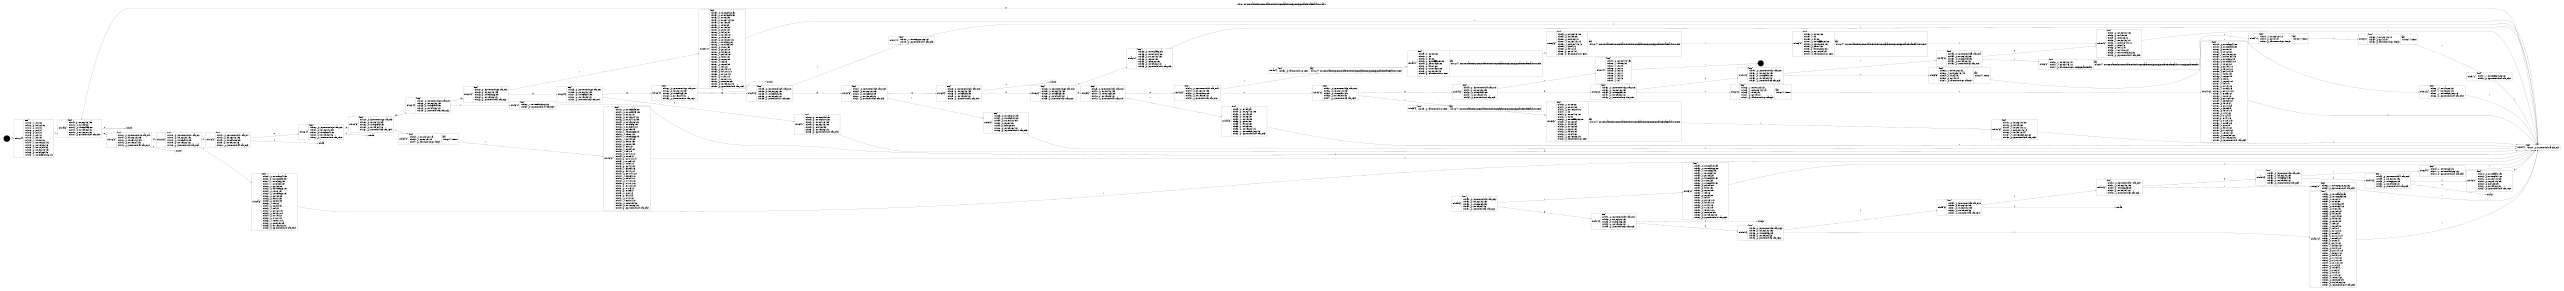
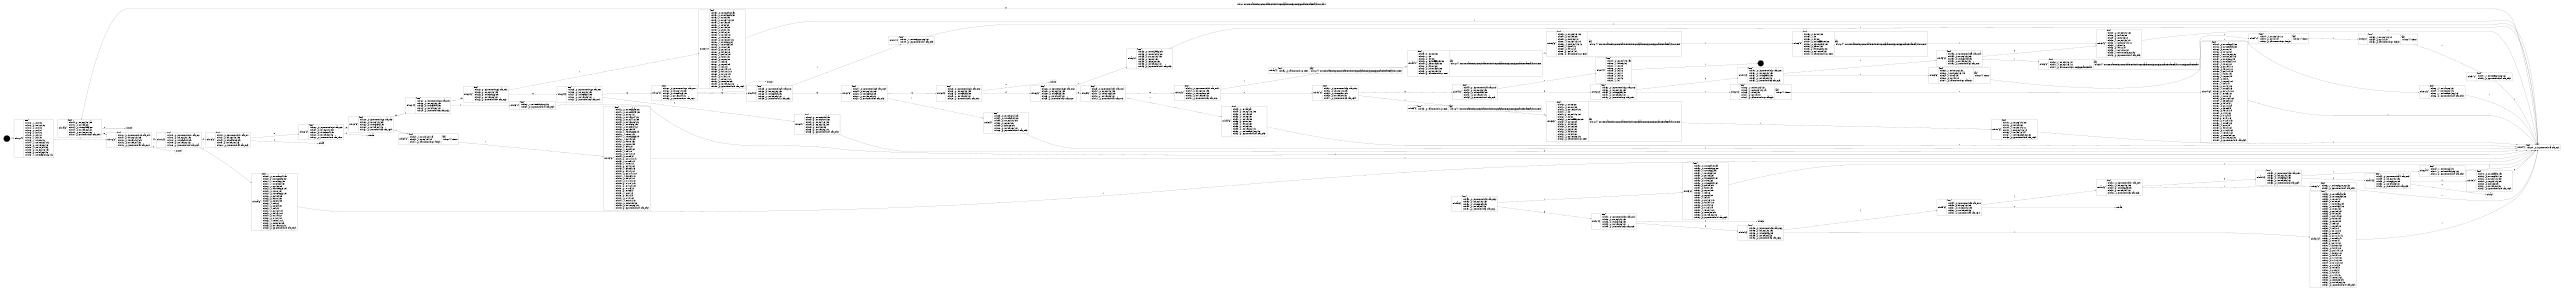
(55, 134) -> (80, 139)
